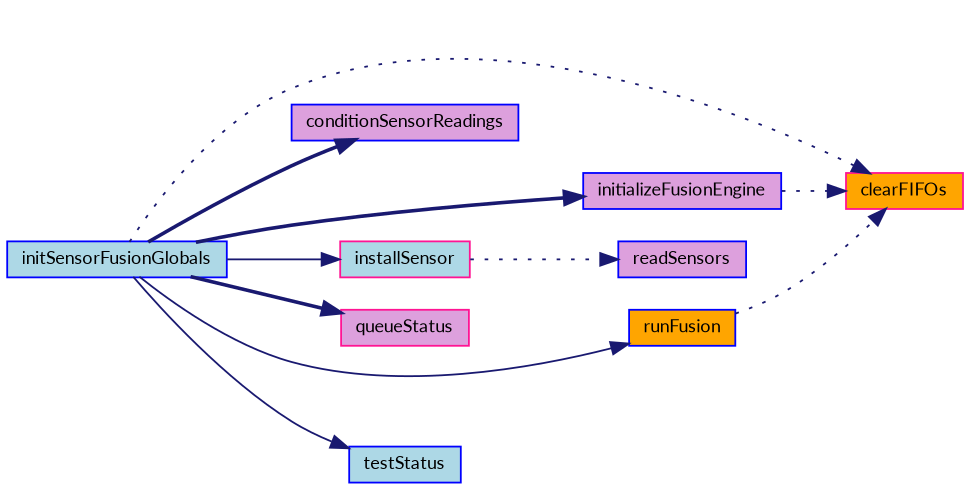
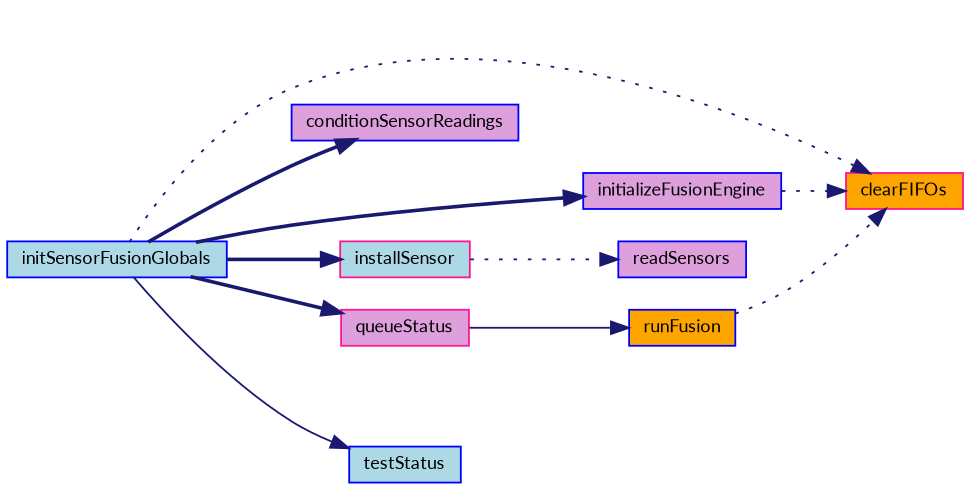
(274, 259) -> (274, 259)
(364, 374) -> (540, 328)
